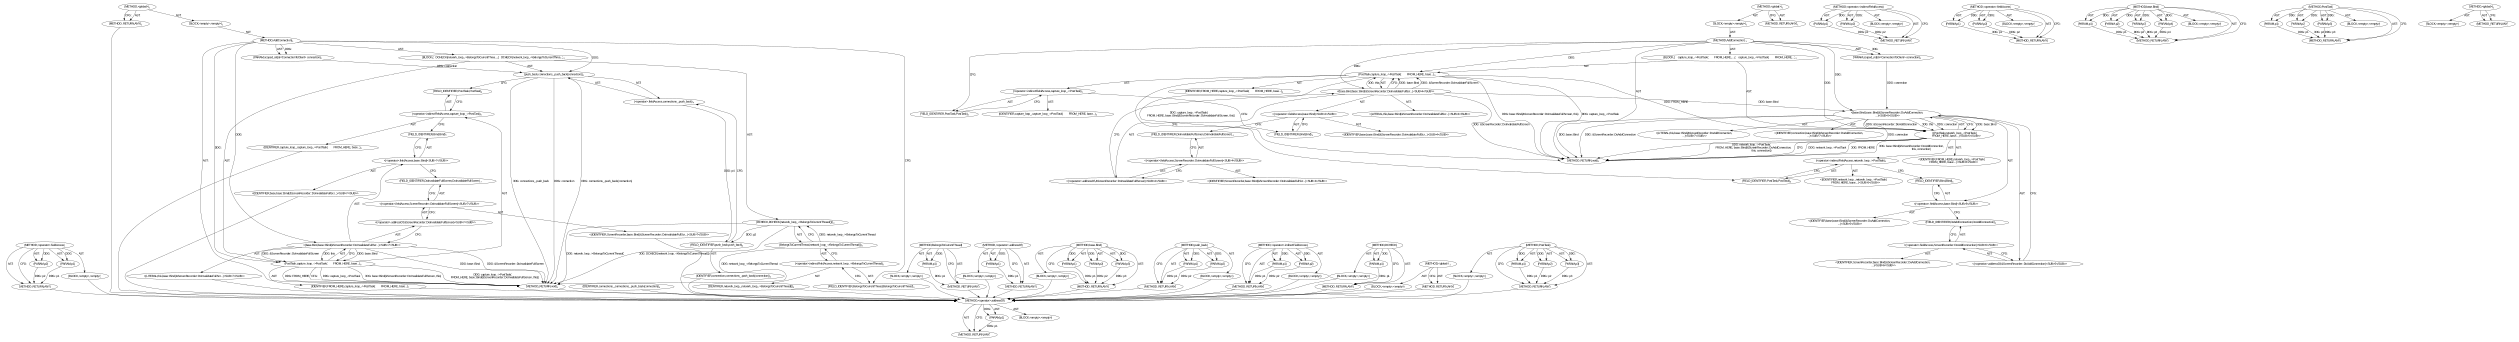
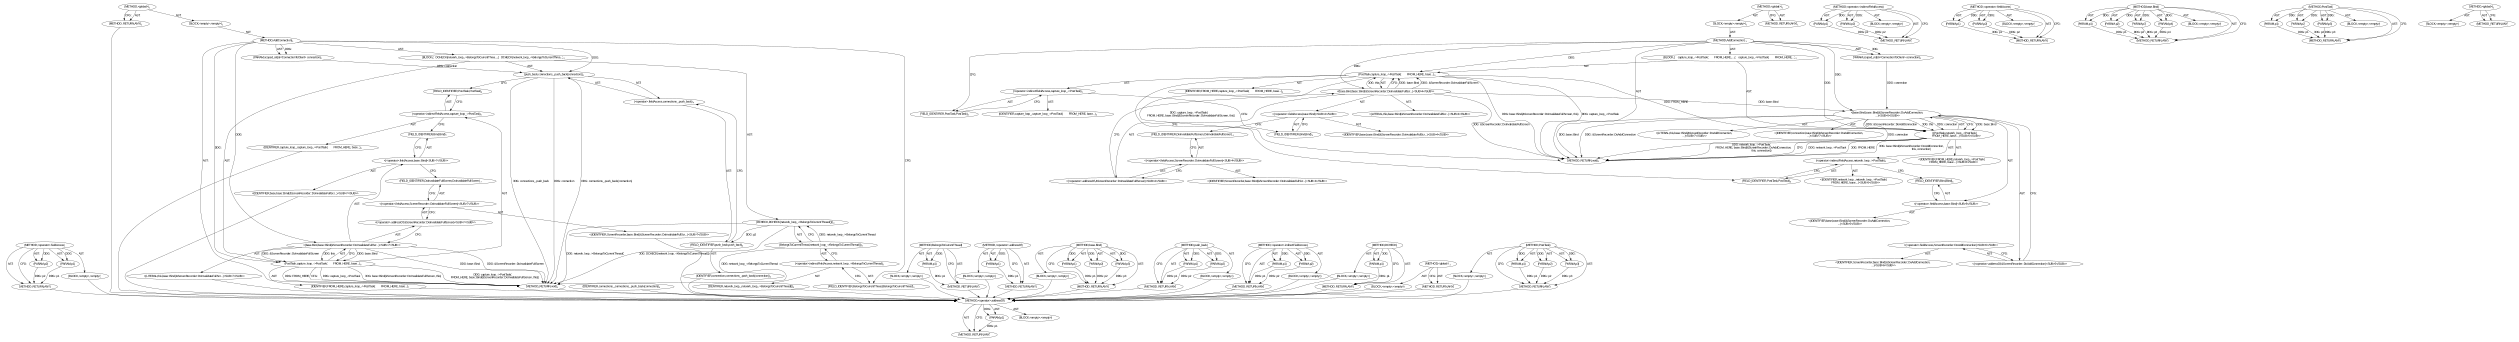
(729, 171) -> (729, 171)
(1961, 223) -> none
